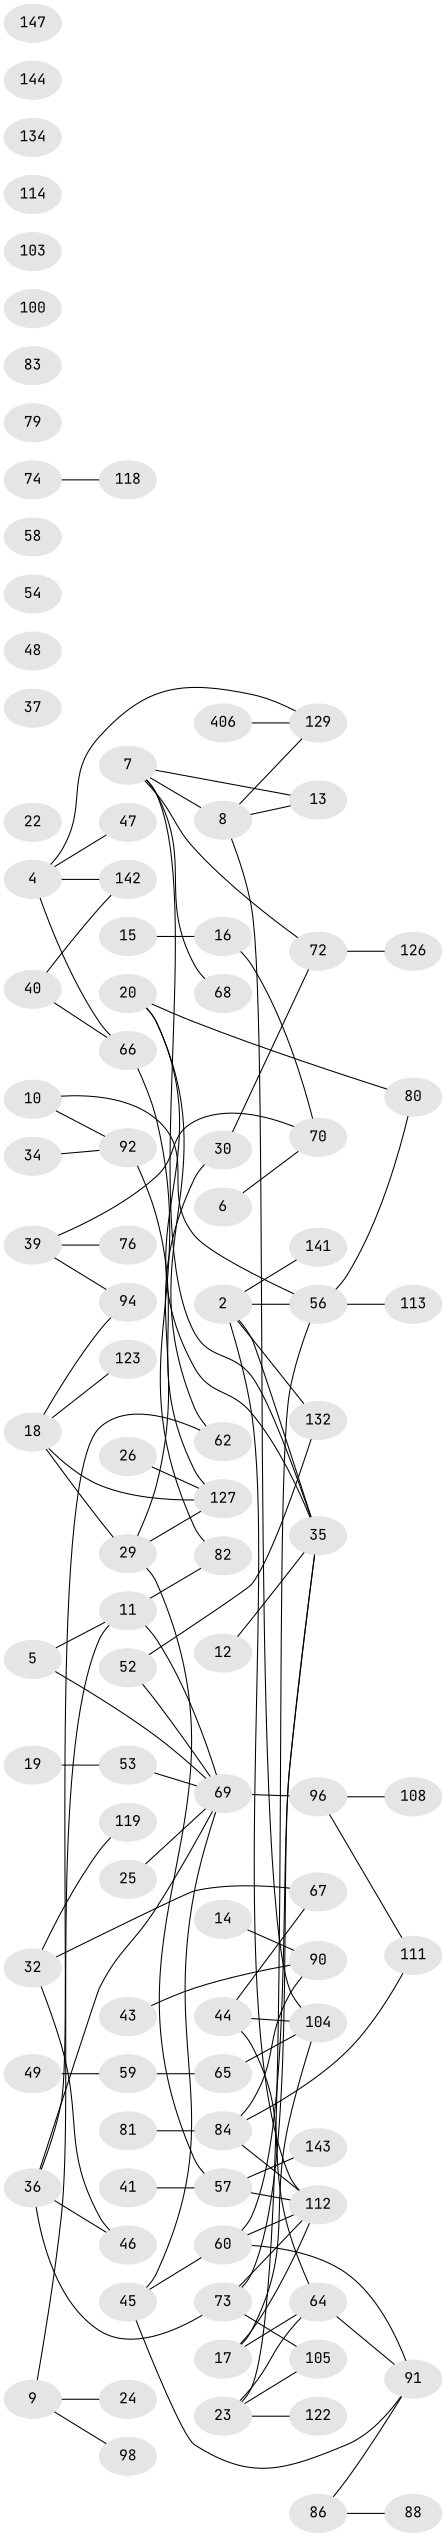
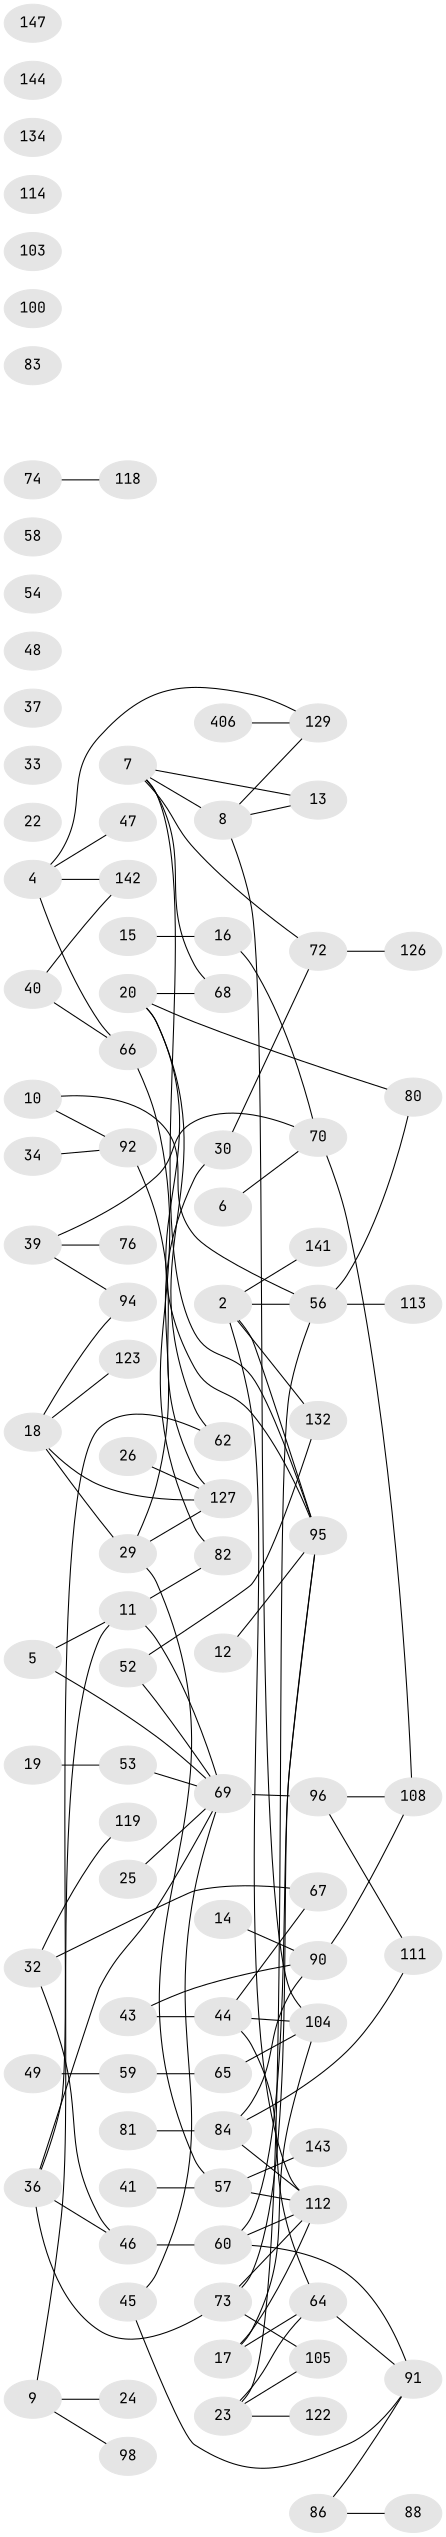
(33, 423) -> none
none -> (33, 765)
none -> (181, 994)
none -> (387, 1464)
(318, 1536) -> (318, 1536)
none -> (373, 1874)
none -> (176, 2017)
(175, 2273) -> (176, 2245)
